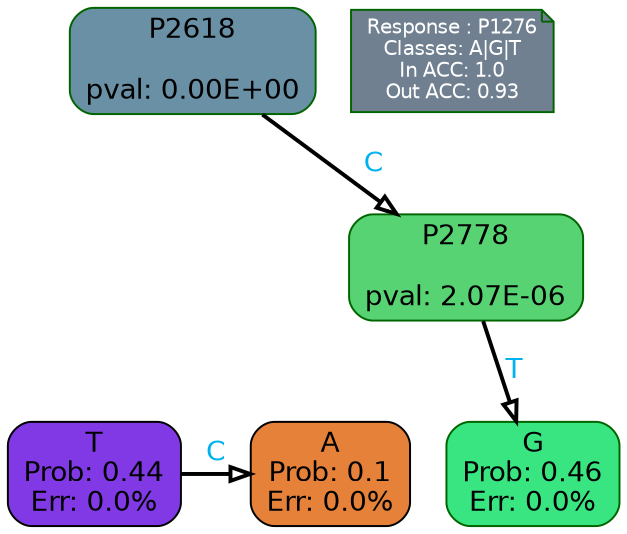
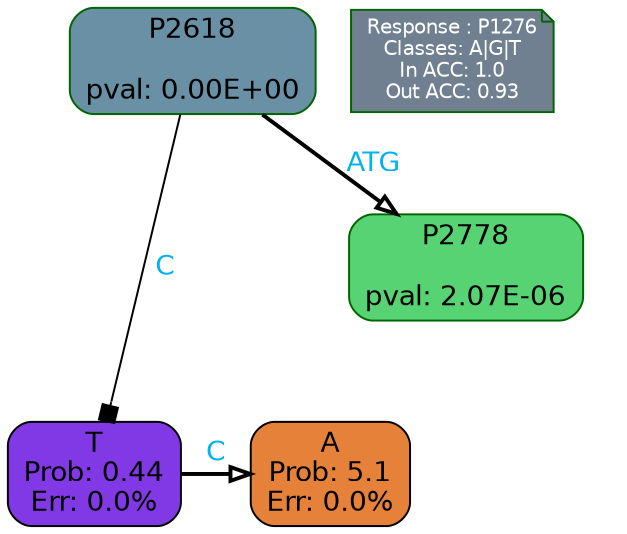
(374, 164) -> (374, 164)
none -> (146, 258)
(330, 474) -> (330, 474)
(533, 474) -> none
